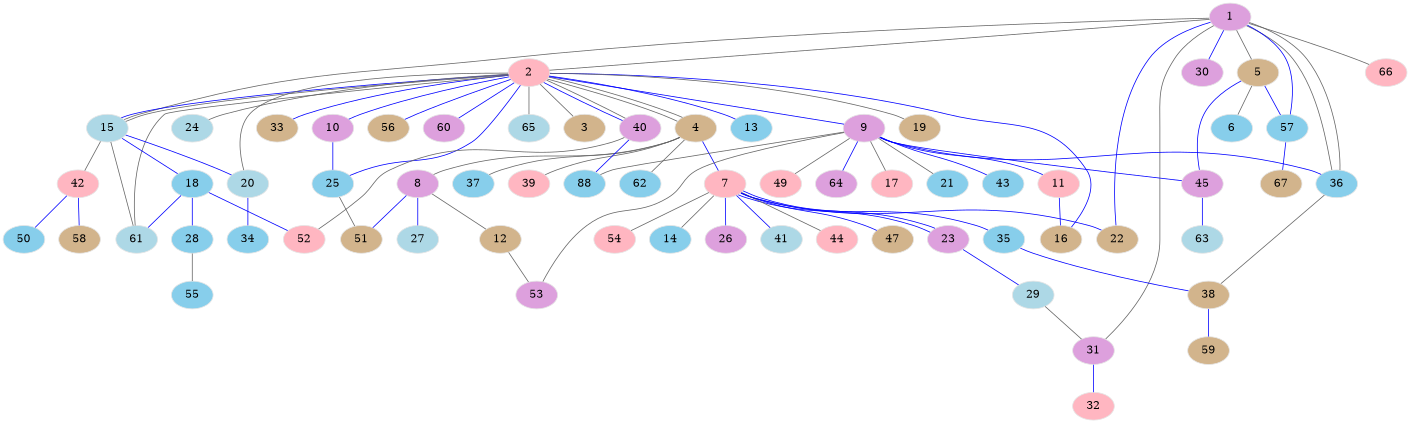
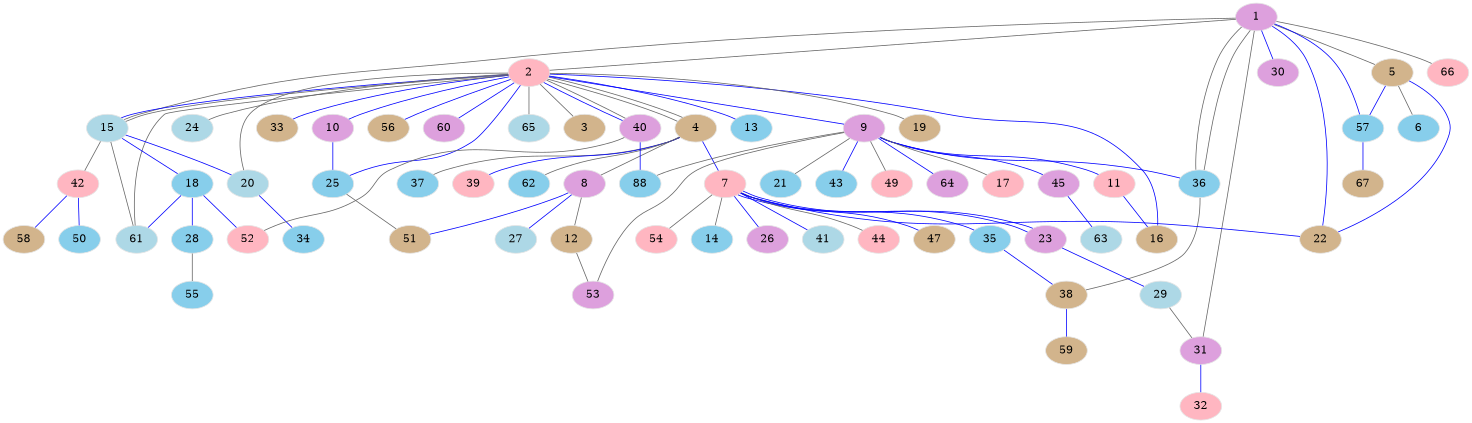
(1203, 117) -> (1429, 169)
(588, 161) -> (536, 161)
